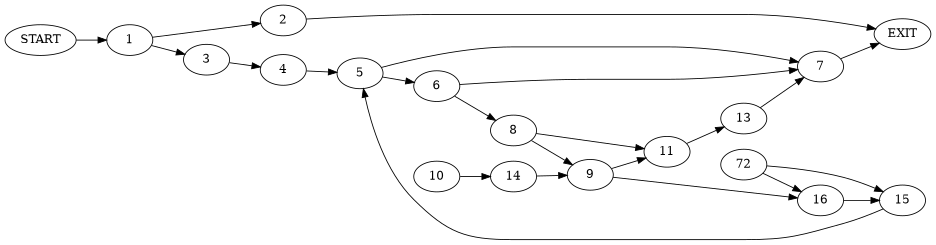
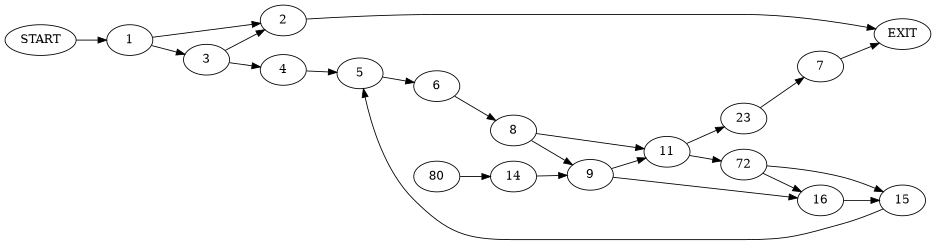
none -> (241, 42)
(585, 47) -> none
(625, 79) -> none
(744, 119) -> (744, 119)
none -> (701, 157)
(437, 177) -> (437, 177)
